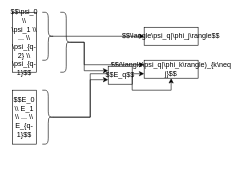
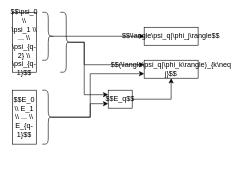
(120, 75) -> (120, 99)
